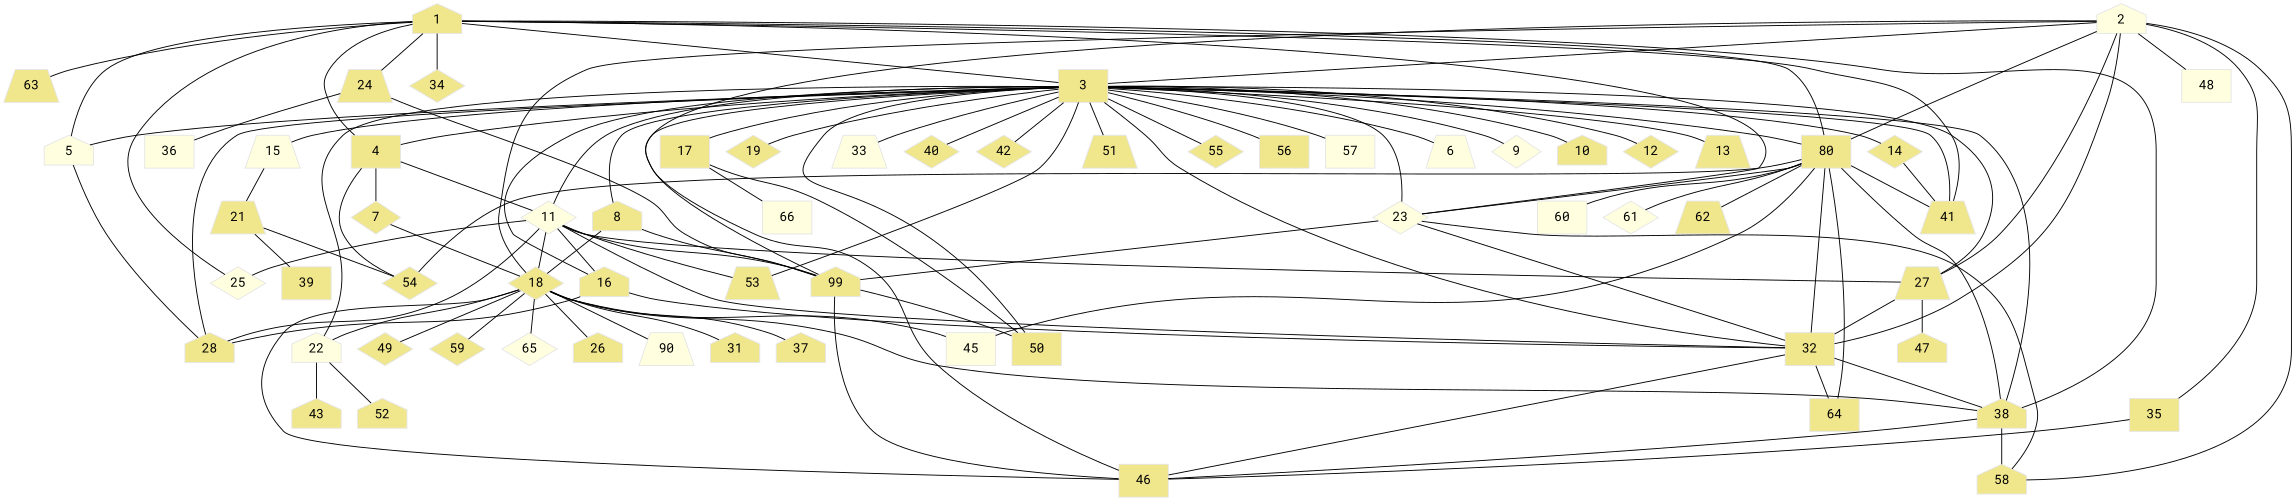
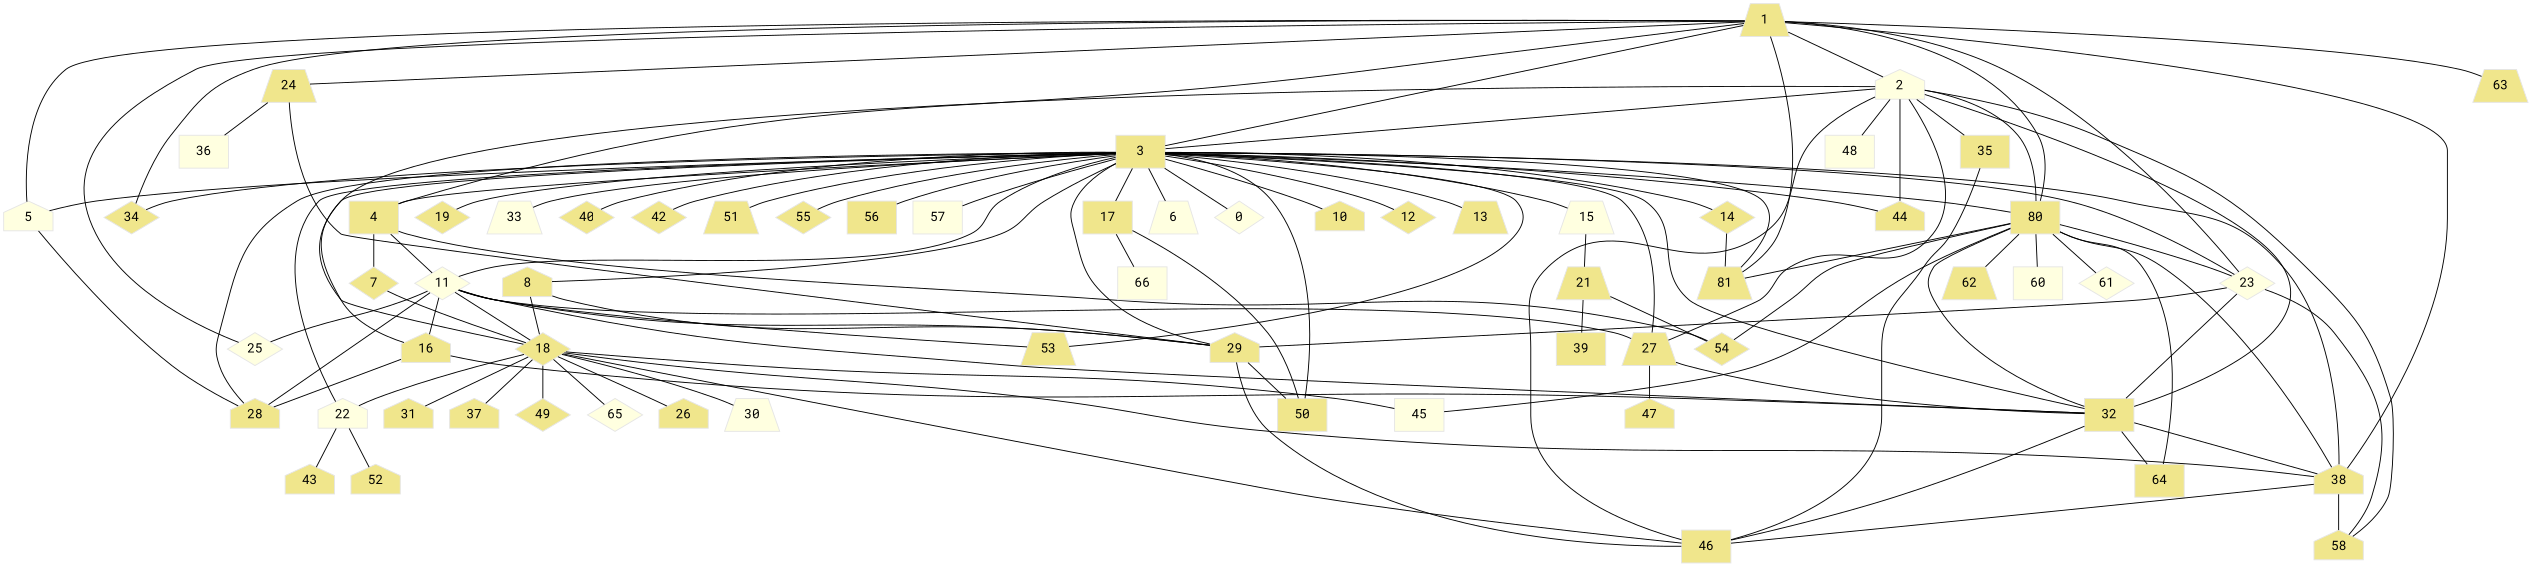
(437, 20) -> (1765, 20)
none -> (1836, 55)
(1516, 152) -> (1239, 218)
none -> (629, 164)
none -> (1900, 218)
(1948, 218) -> (1725, 283)
(836, 283) -> (1235, 349)
(457, 349) -> none
(667, 349) -> (752, 415)
